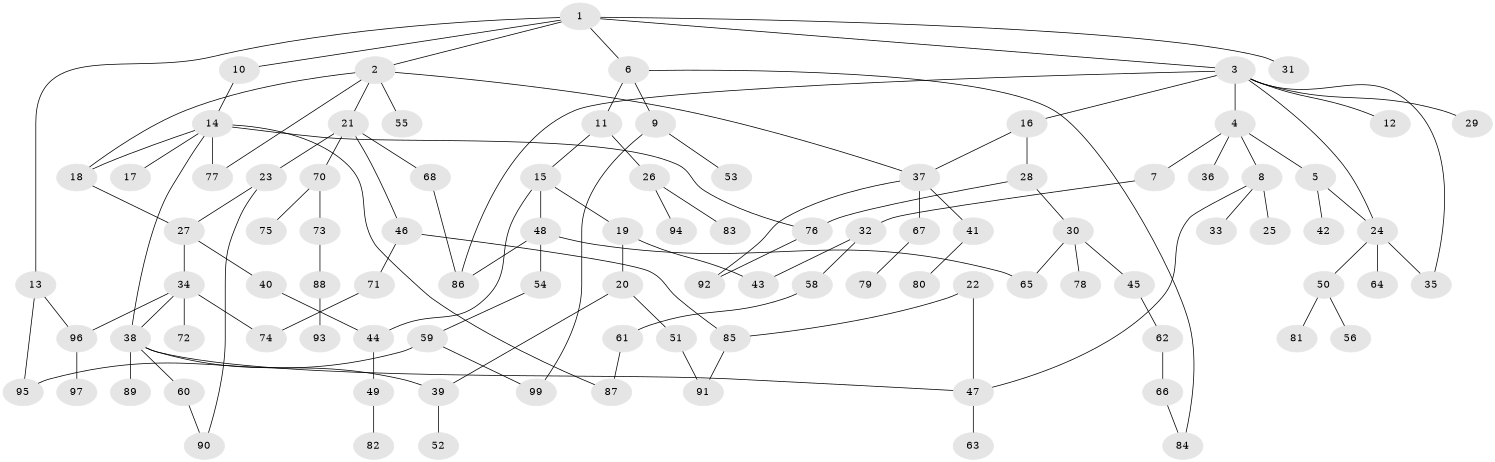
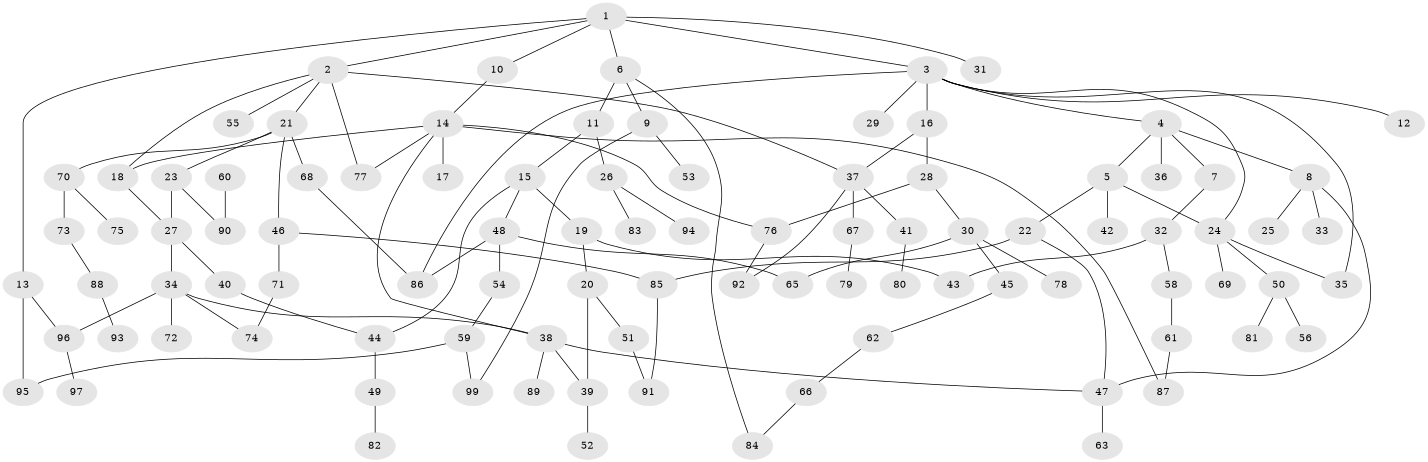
none -> (1066, 204)
(1378, 285) -> (1225, 285)
(160, 368) -> none
